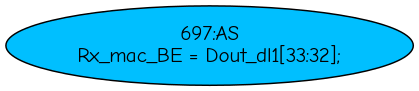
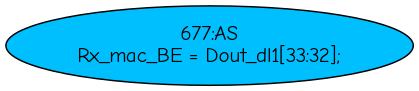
(210, 46) -> (210, 46)
